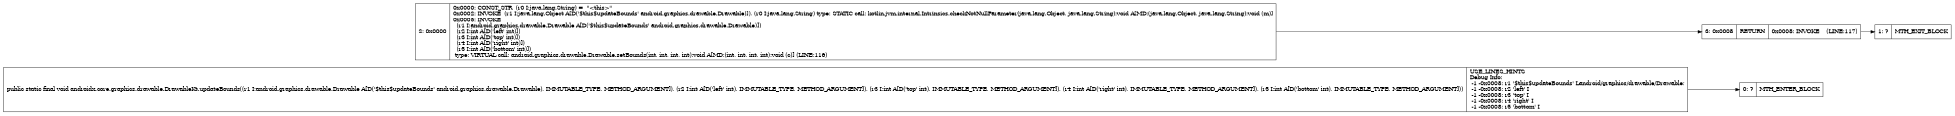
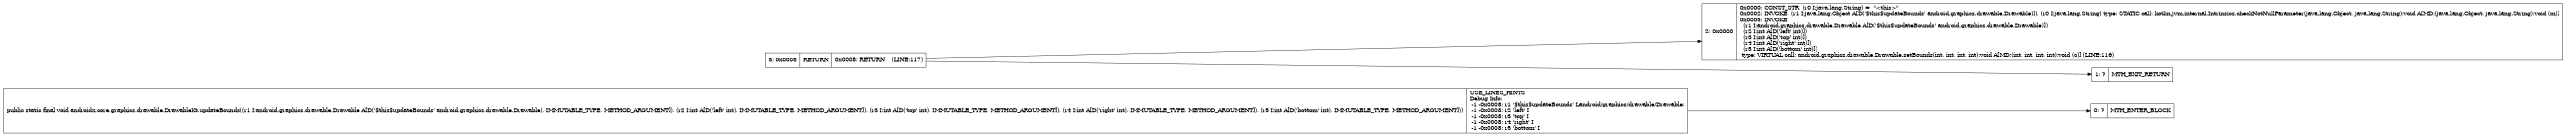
(1487, 32) -> (1312, 50)
(1815, 32) -> (879, 60)
(1921, 32) -> (2141, 74)
